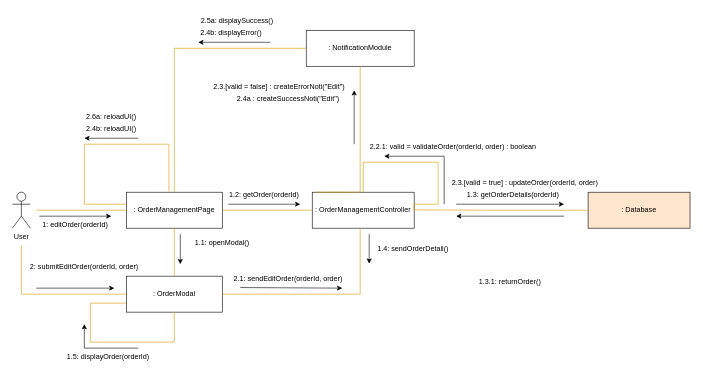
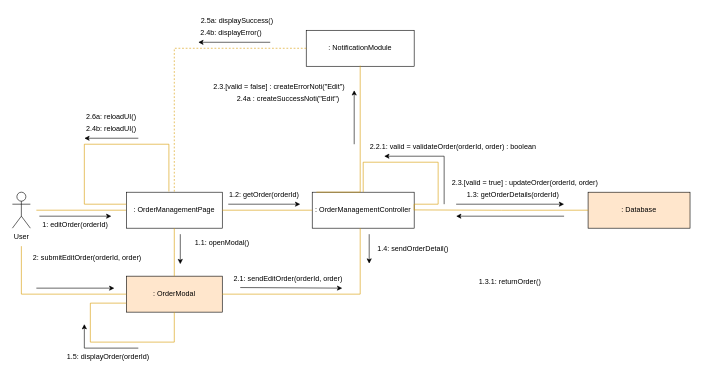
(174, 54) -> (174, 54)
(84, 267) -> (87, 258)
(174, 294) -> (174, 294)
